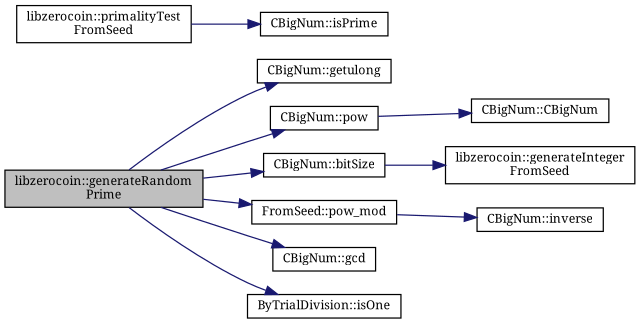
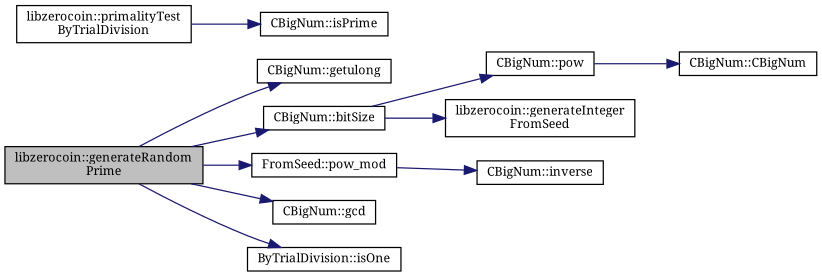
(104, 24) -> (104, 24)
(217, 152) -> (426, 93)
